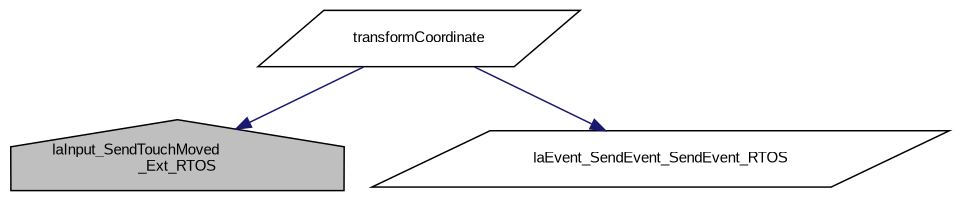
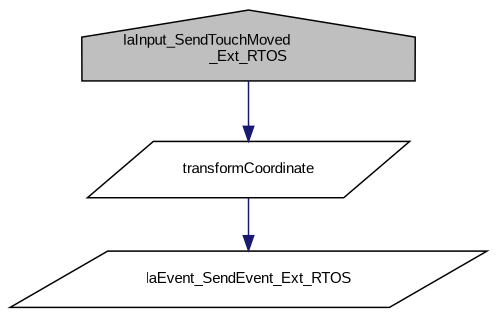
(307, 95) -> (249, 104)
(661, 159) -> (249, 279)
